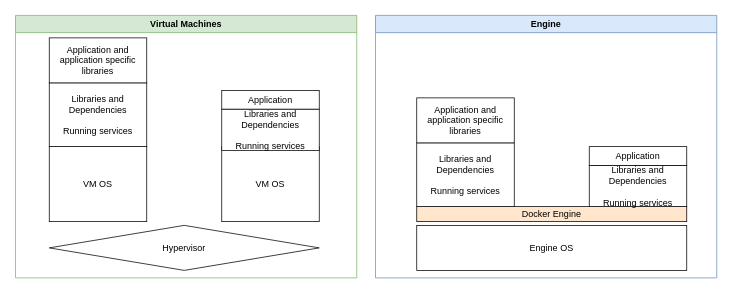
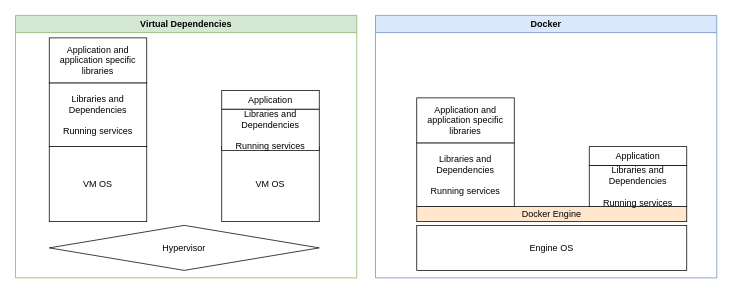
(186, 24) -> (186, 24)
(546, 24) -> (546, 24)
